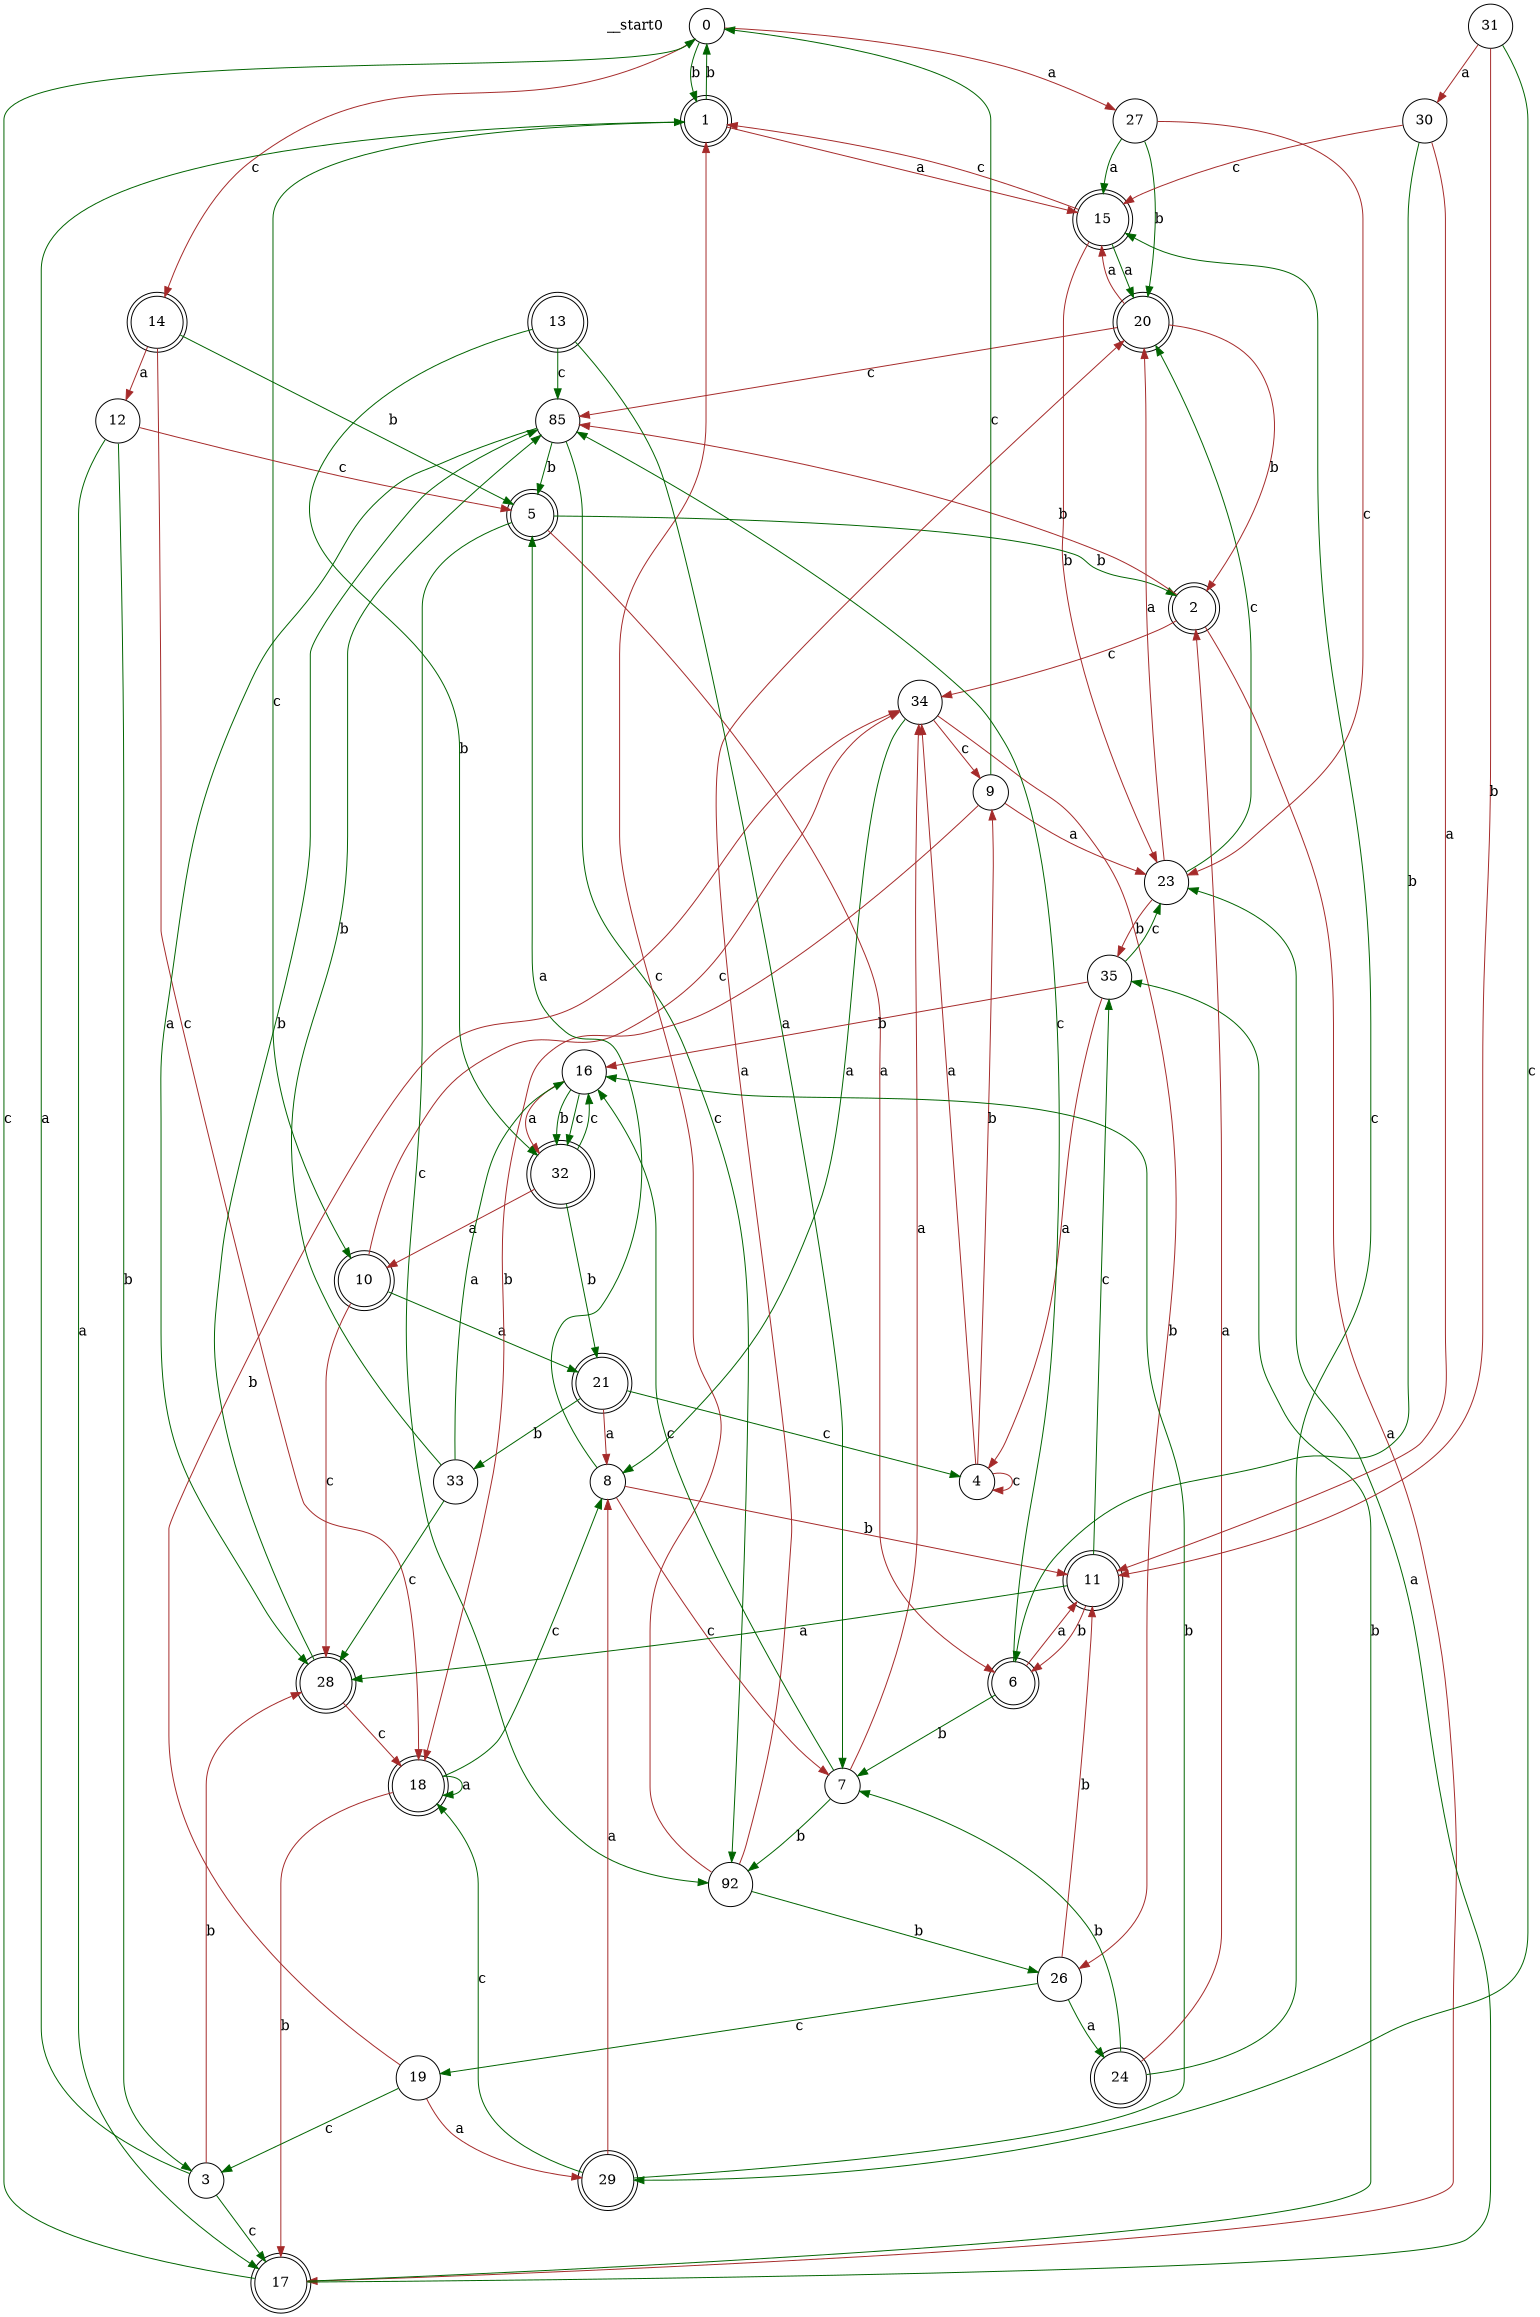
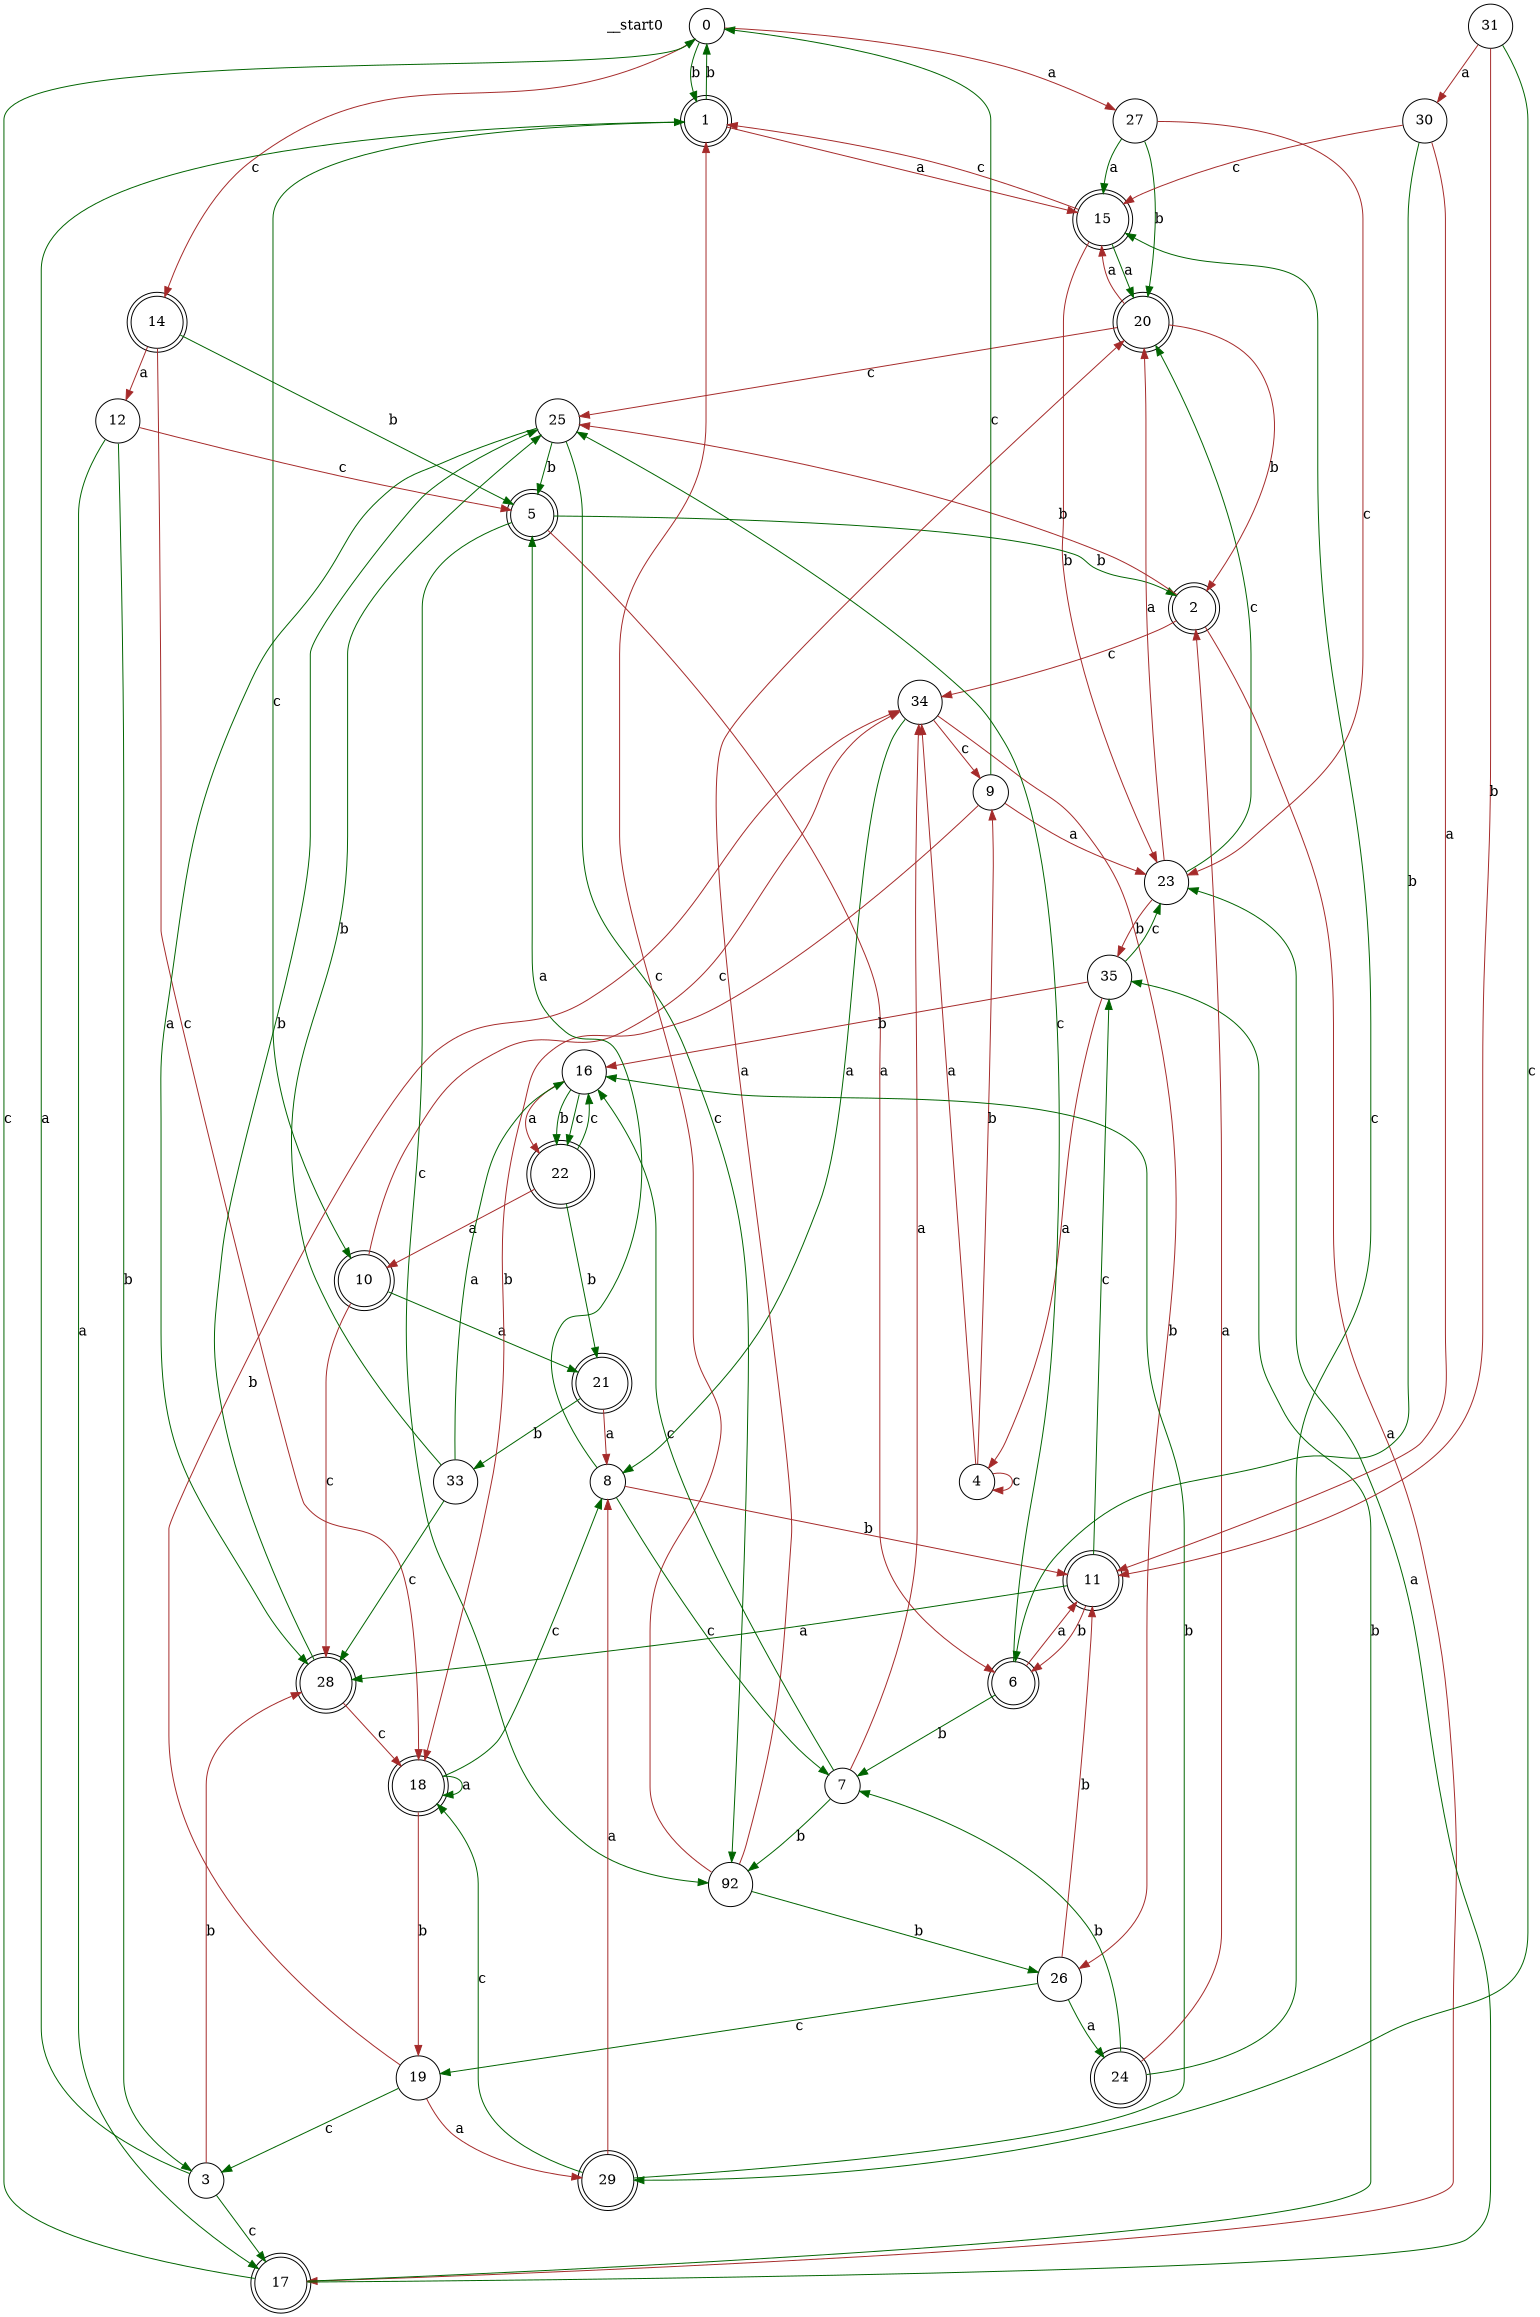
(558, 322) -> none
(558, 421) -> (558, 421)
(561, 1174) -> (561, 1174)
(797, 1435) -> none
(715, 1647) -> (715, 1647)
(281, 1988) -> (418, 1929)
